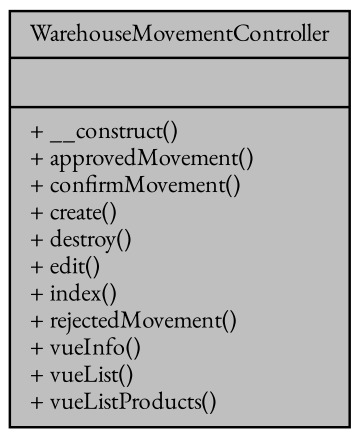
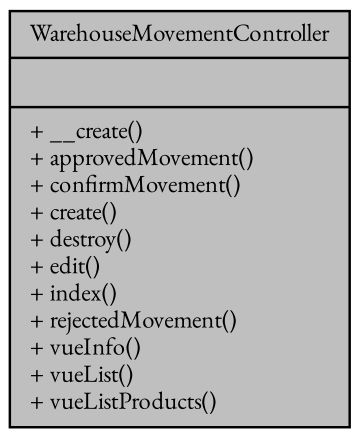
(105, 131) -> (86, 131)
